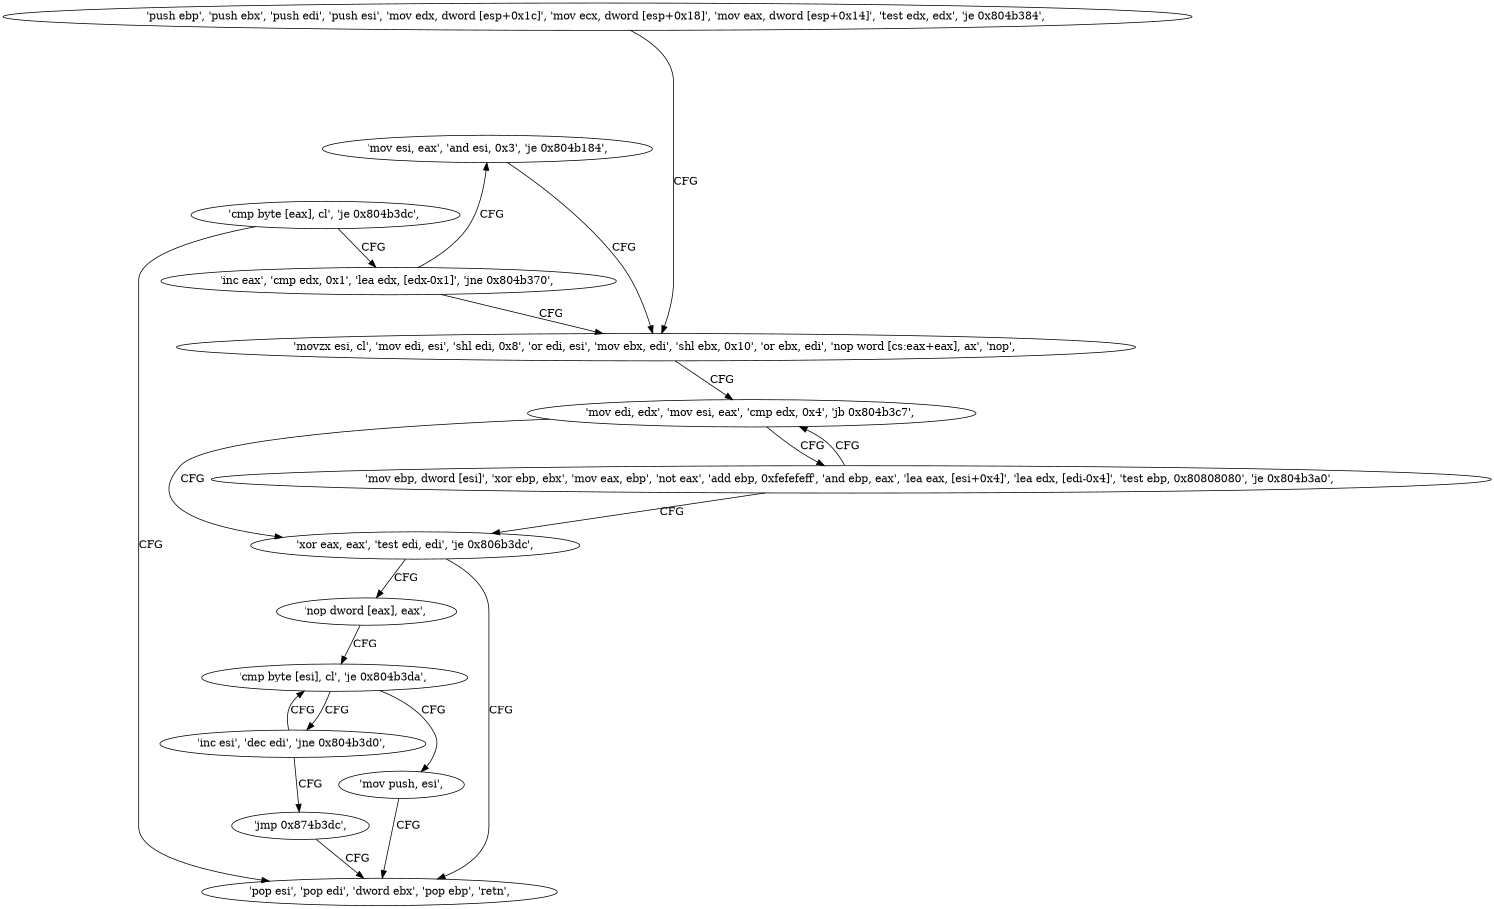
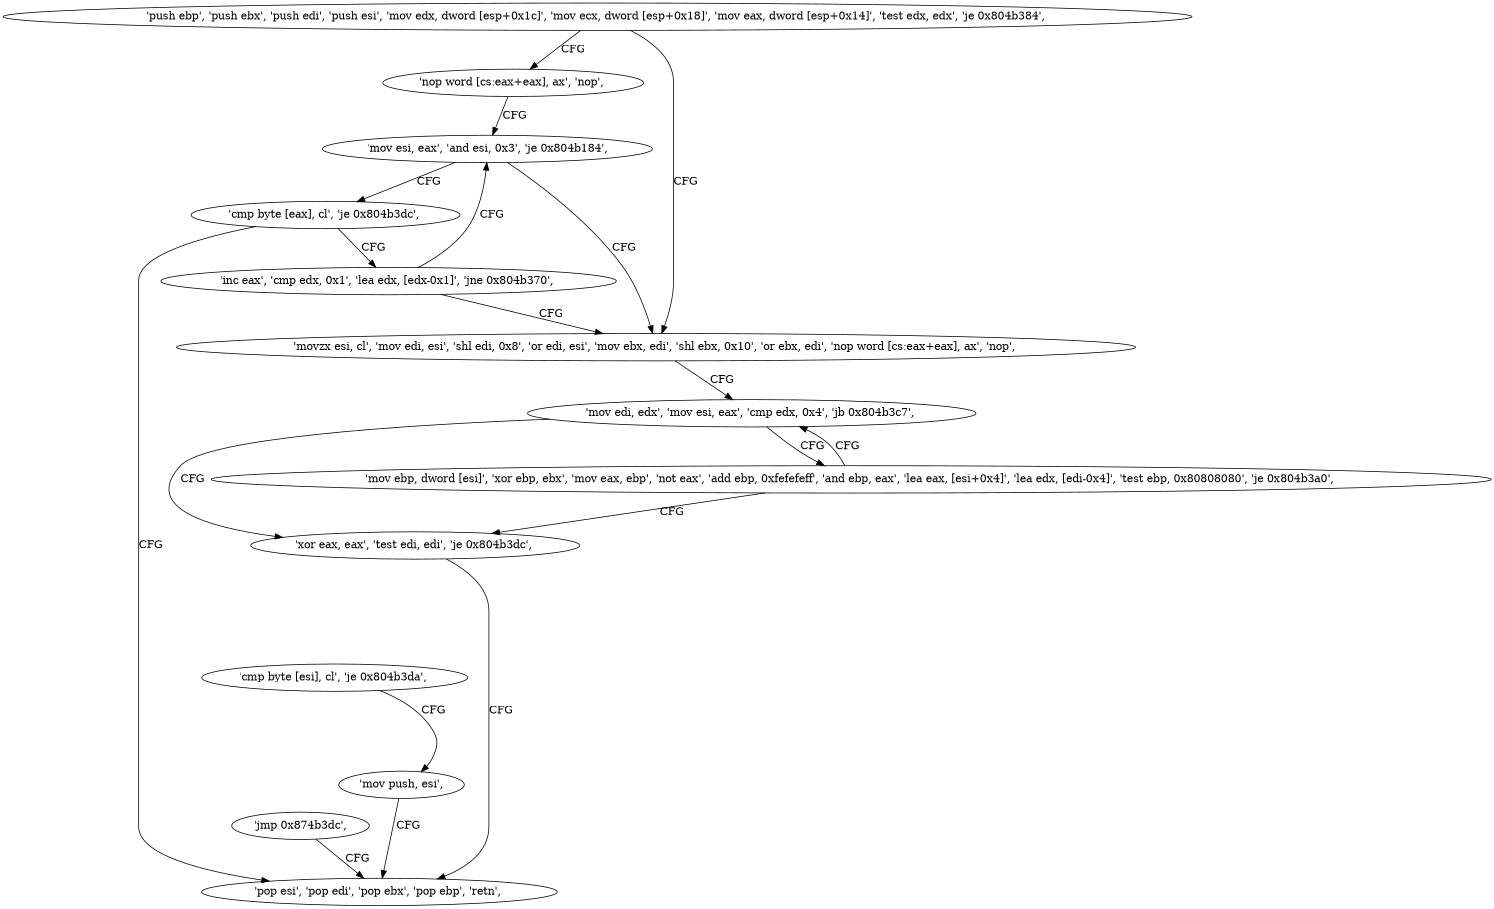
none -> (513, 83)
none -> (410, 181)
(415, 545) -> (415, 545)
(367, 612) -> none
(293, 744) -> none
(380, 892) -> (380, 892)
